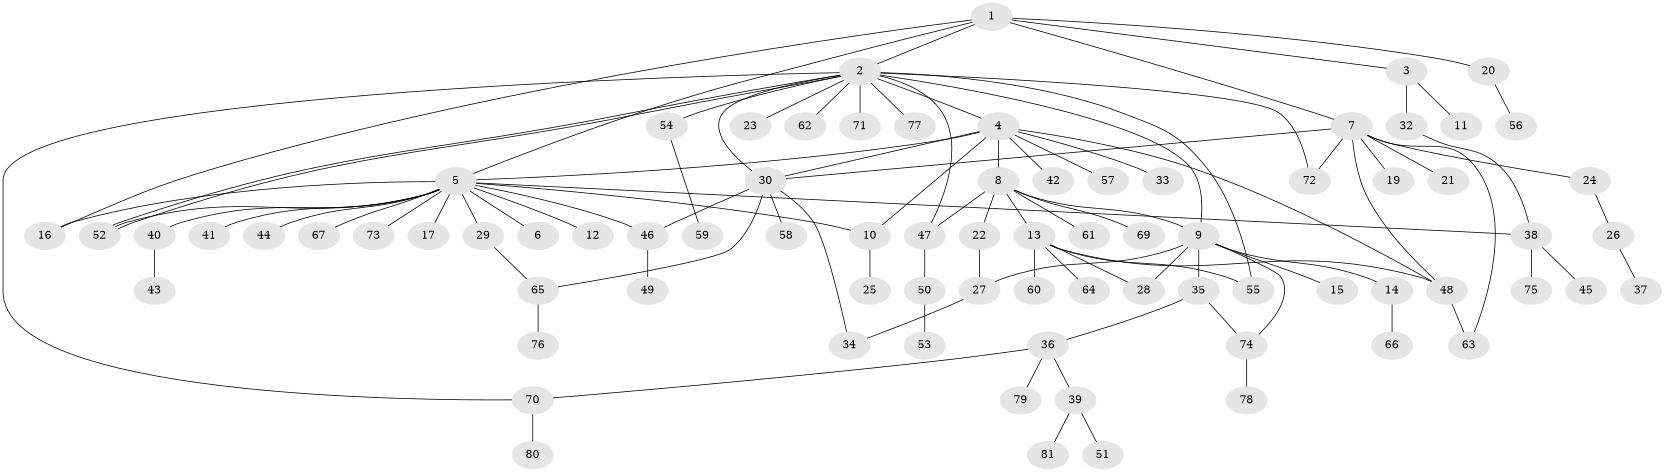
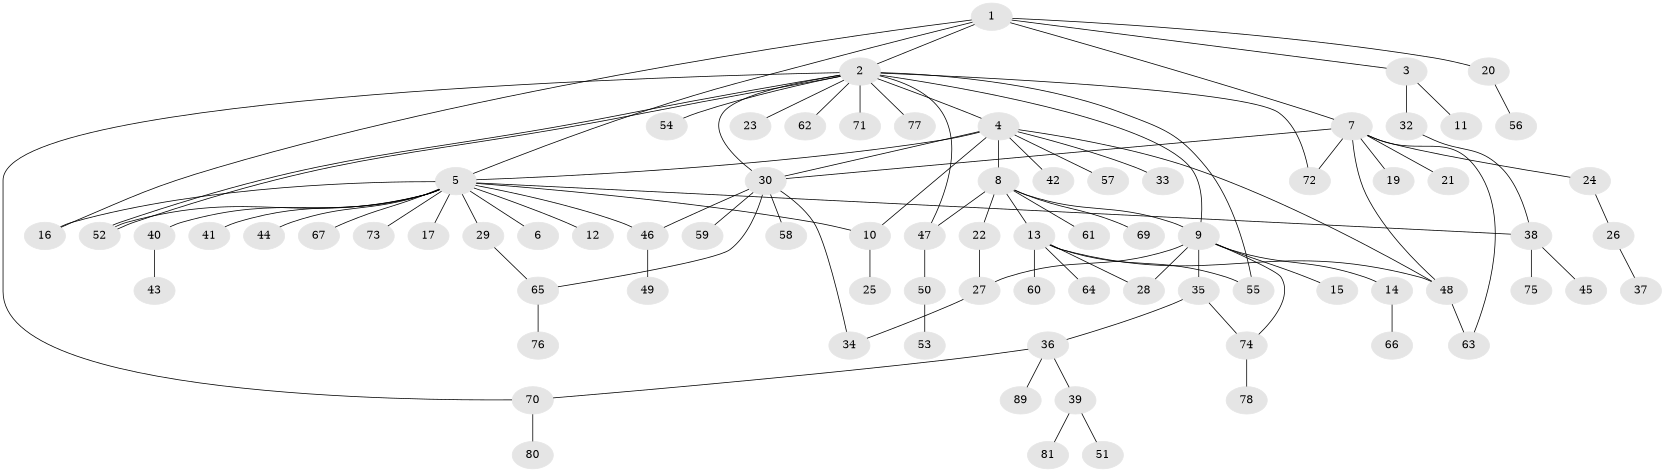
(685, 181) -> (738, 205)
(1021, 400) -> (1021, 400)
